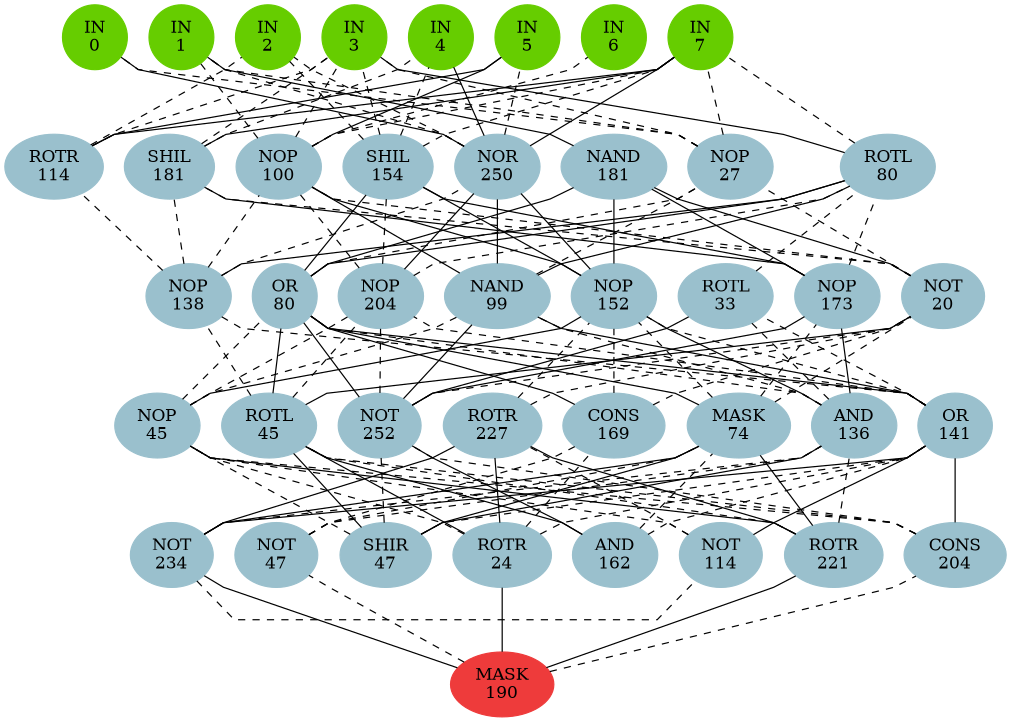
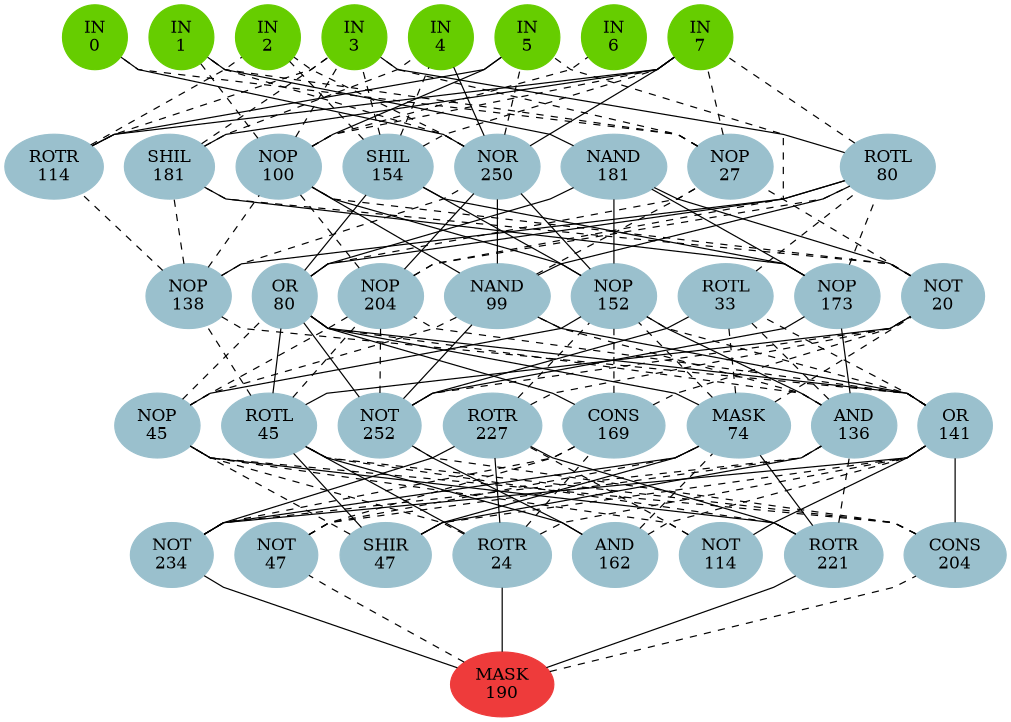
(384, 238) -> (783, 183)
(788, 360) -> (732, 361)
(383, 490) -> none
(446, 620) -> (370, 494)
